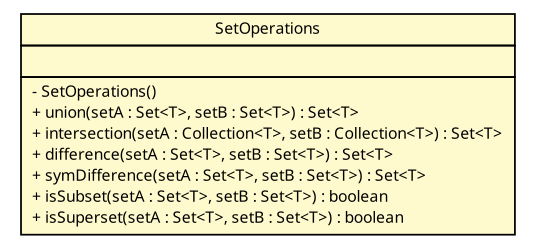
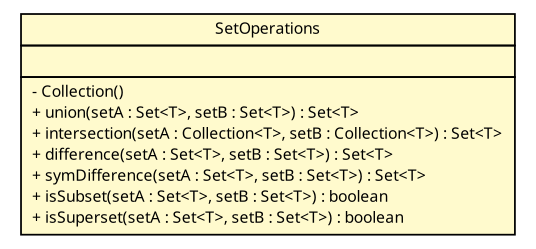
(95, 92) -> (79, 92)
